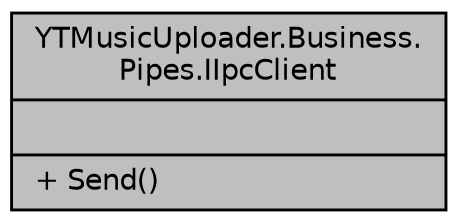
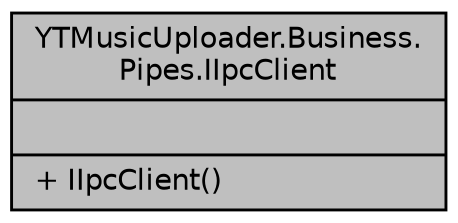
(97, 181) -> (129, 181)
